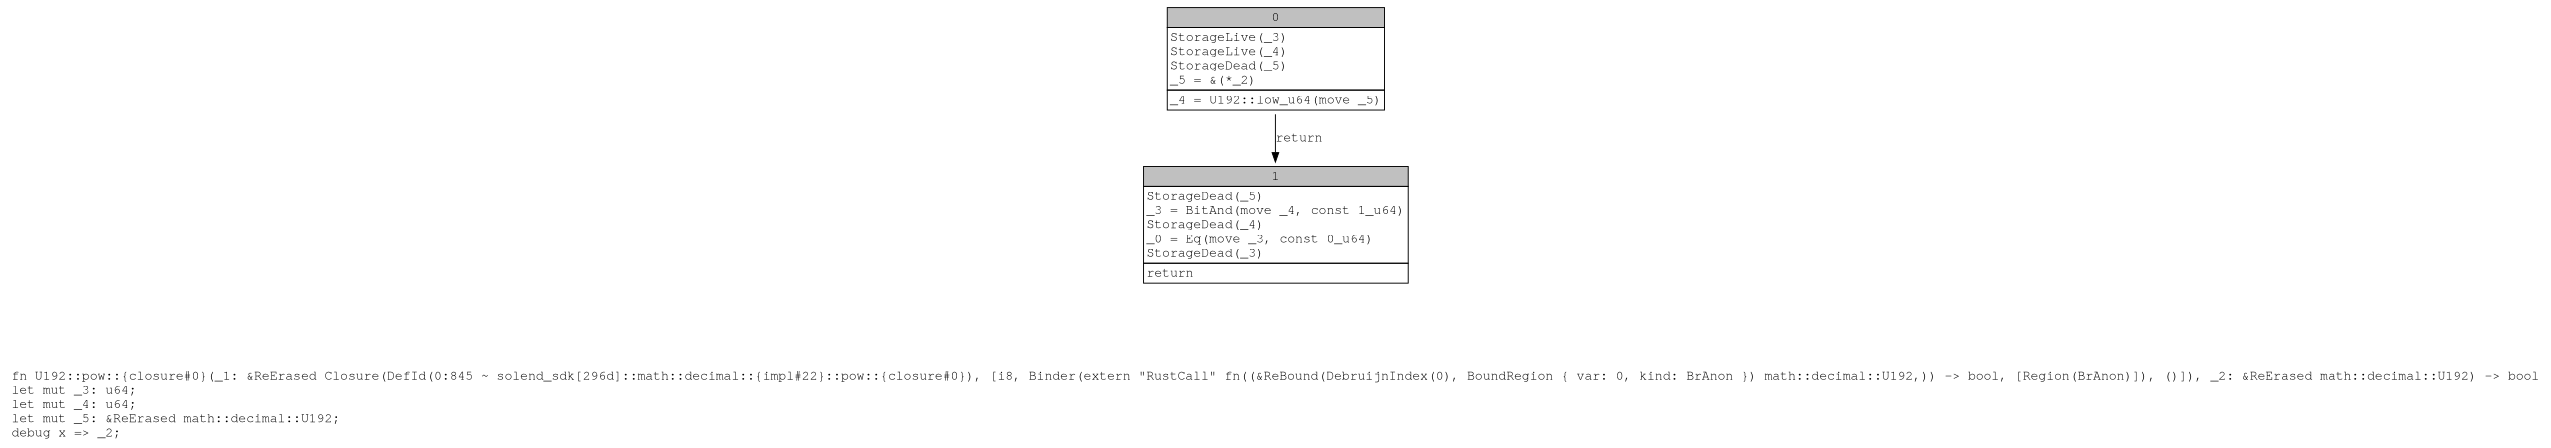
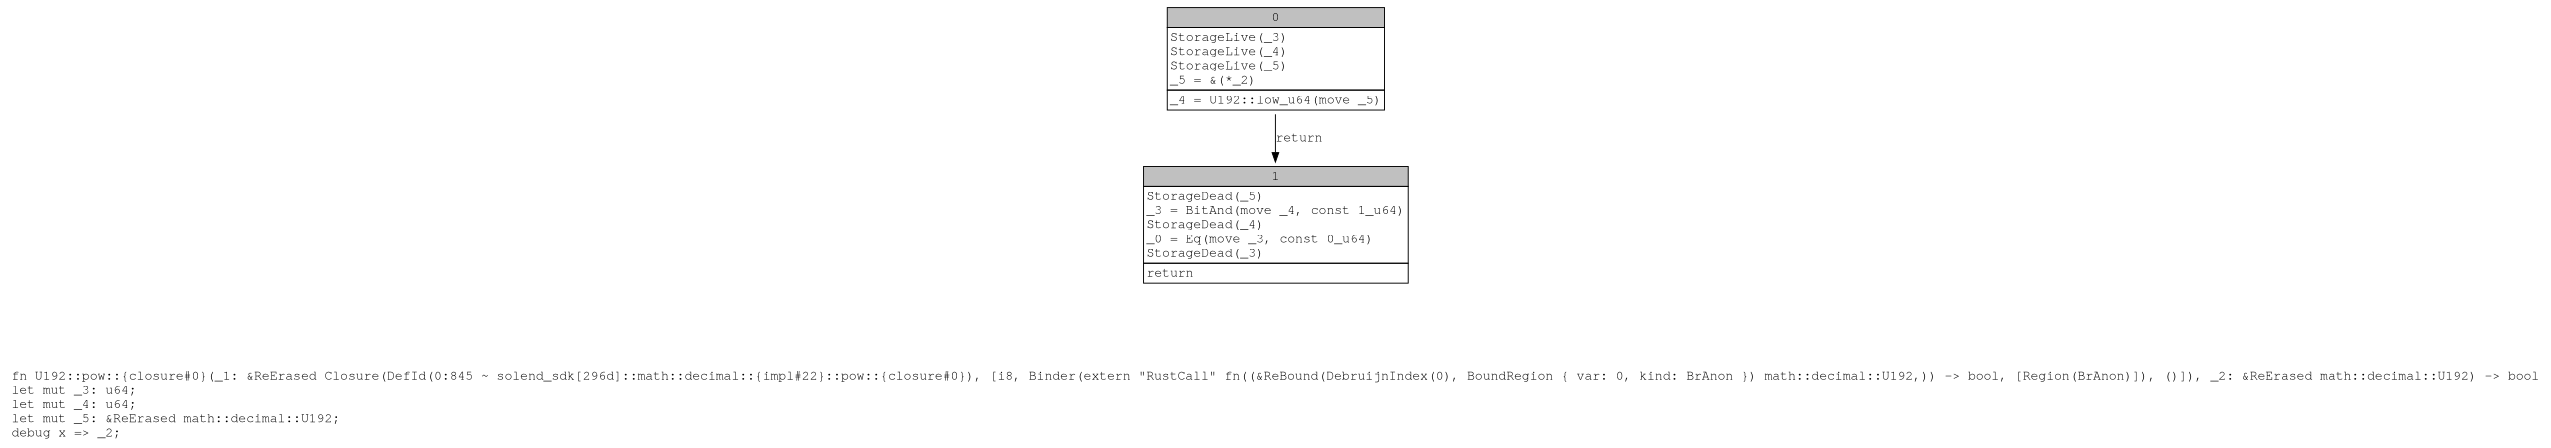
(1229, 65) -> (1229, 65)
